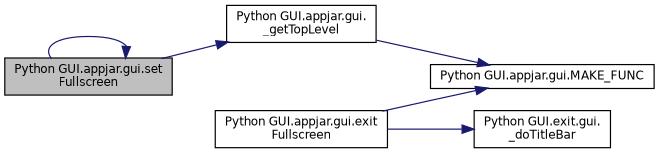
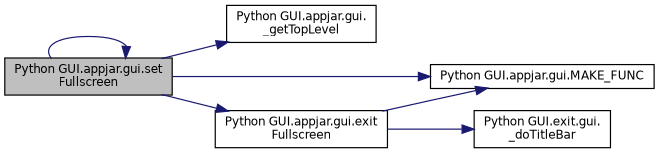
(427, 51) -> (295, 77)
none -> (189, 101)
